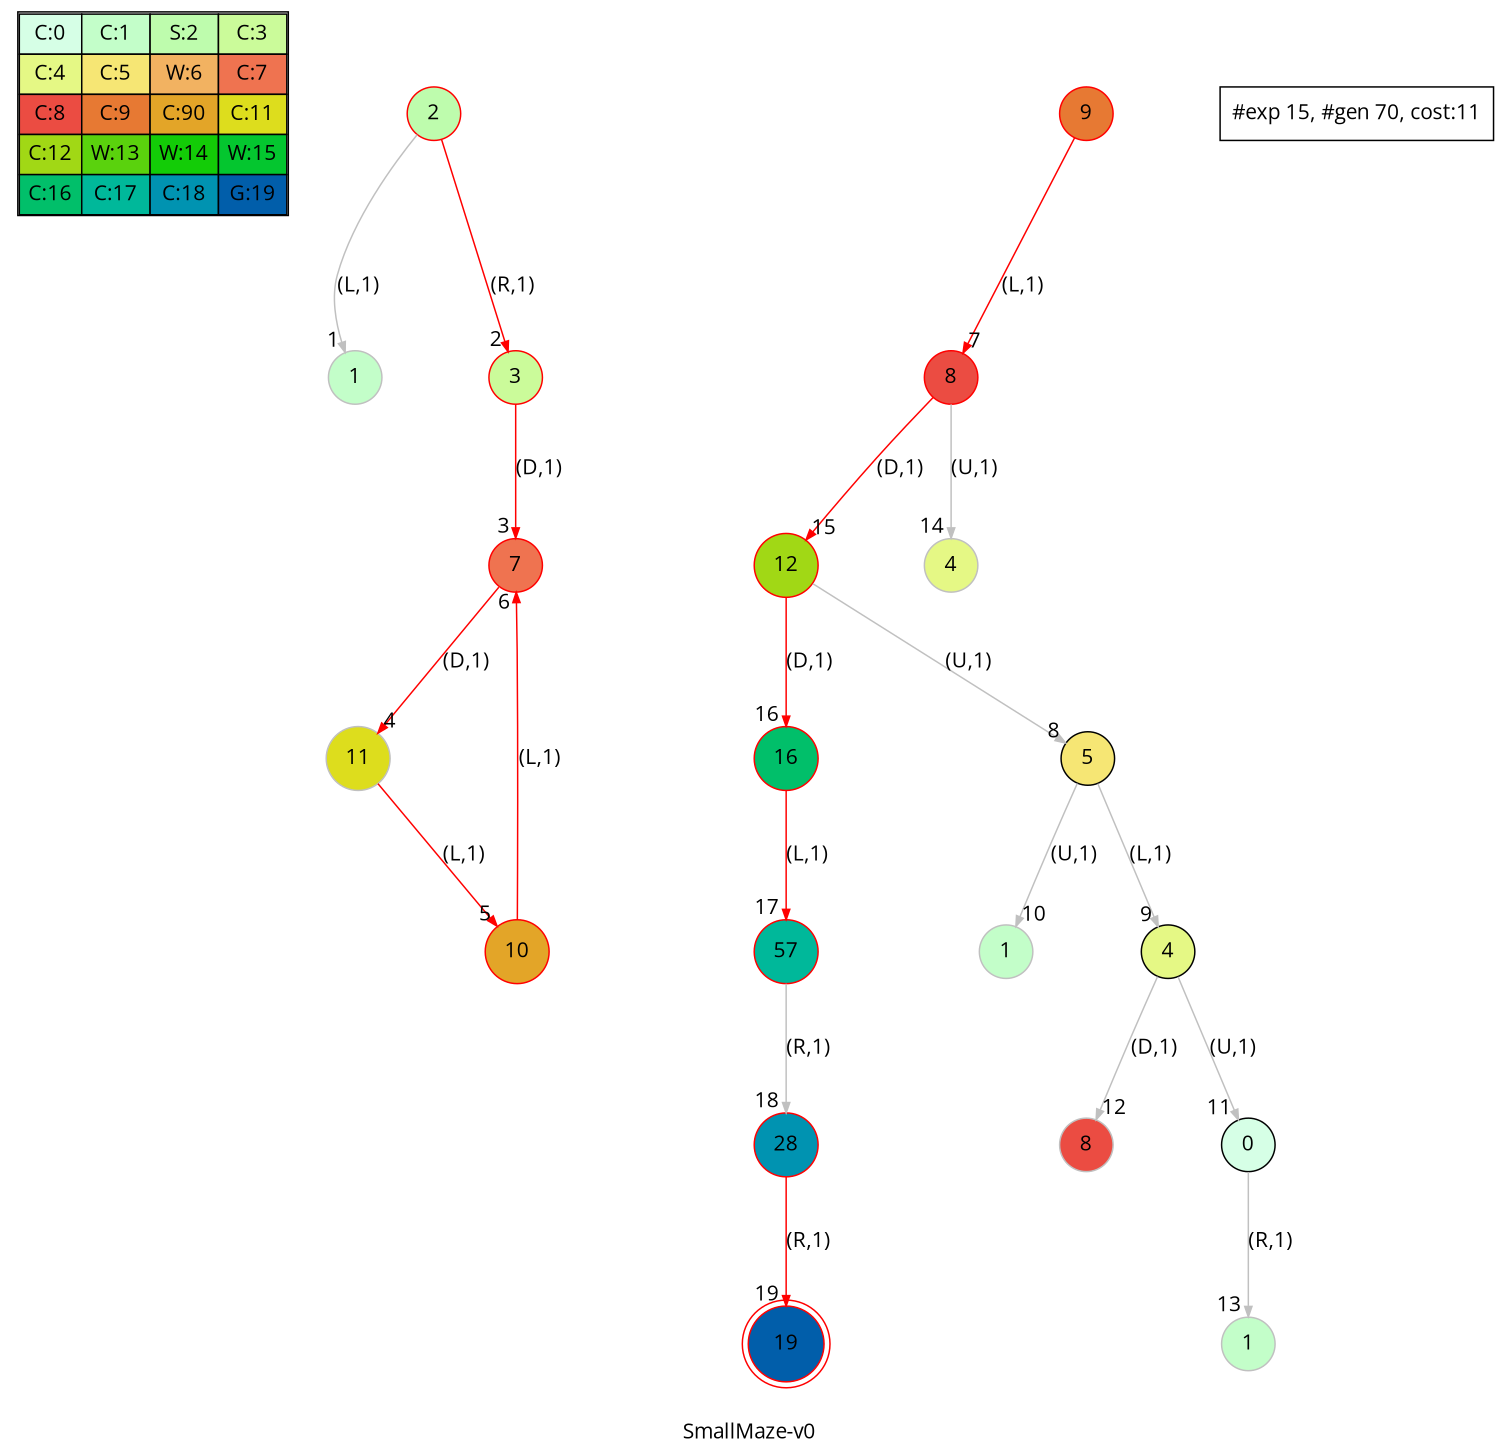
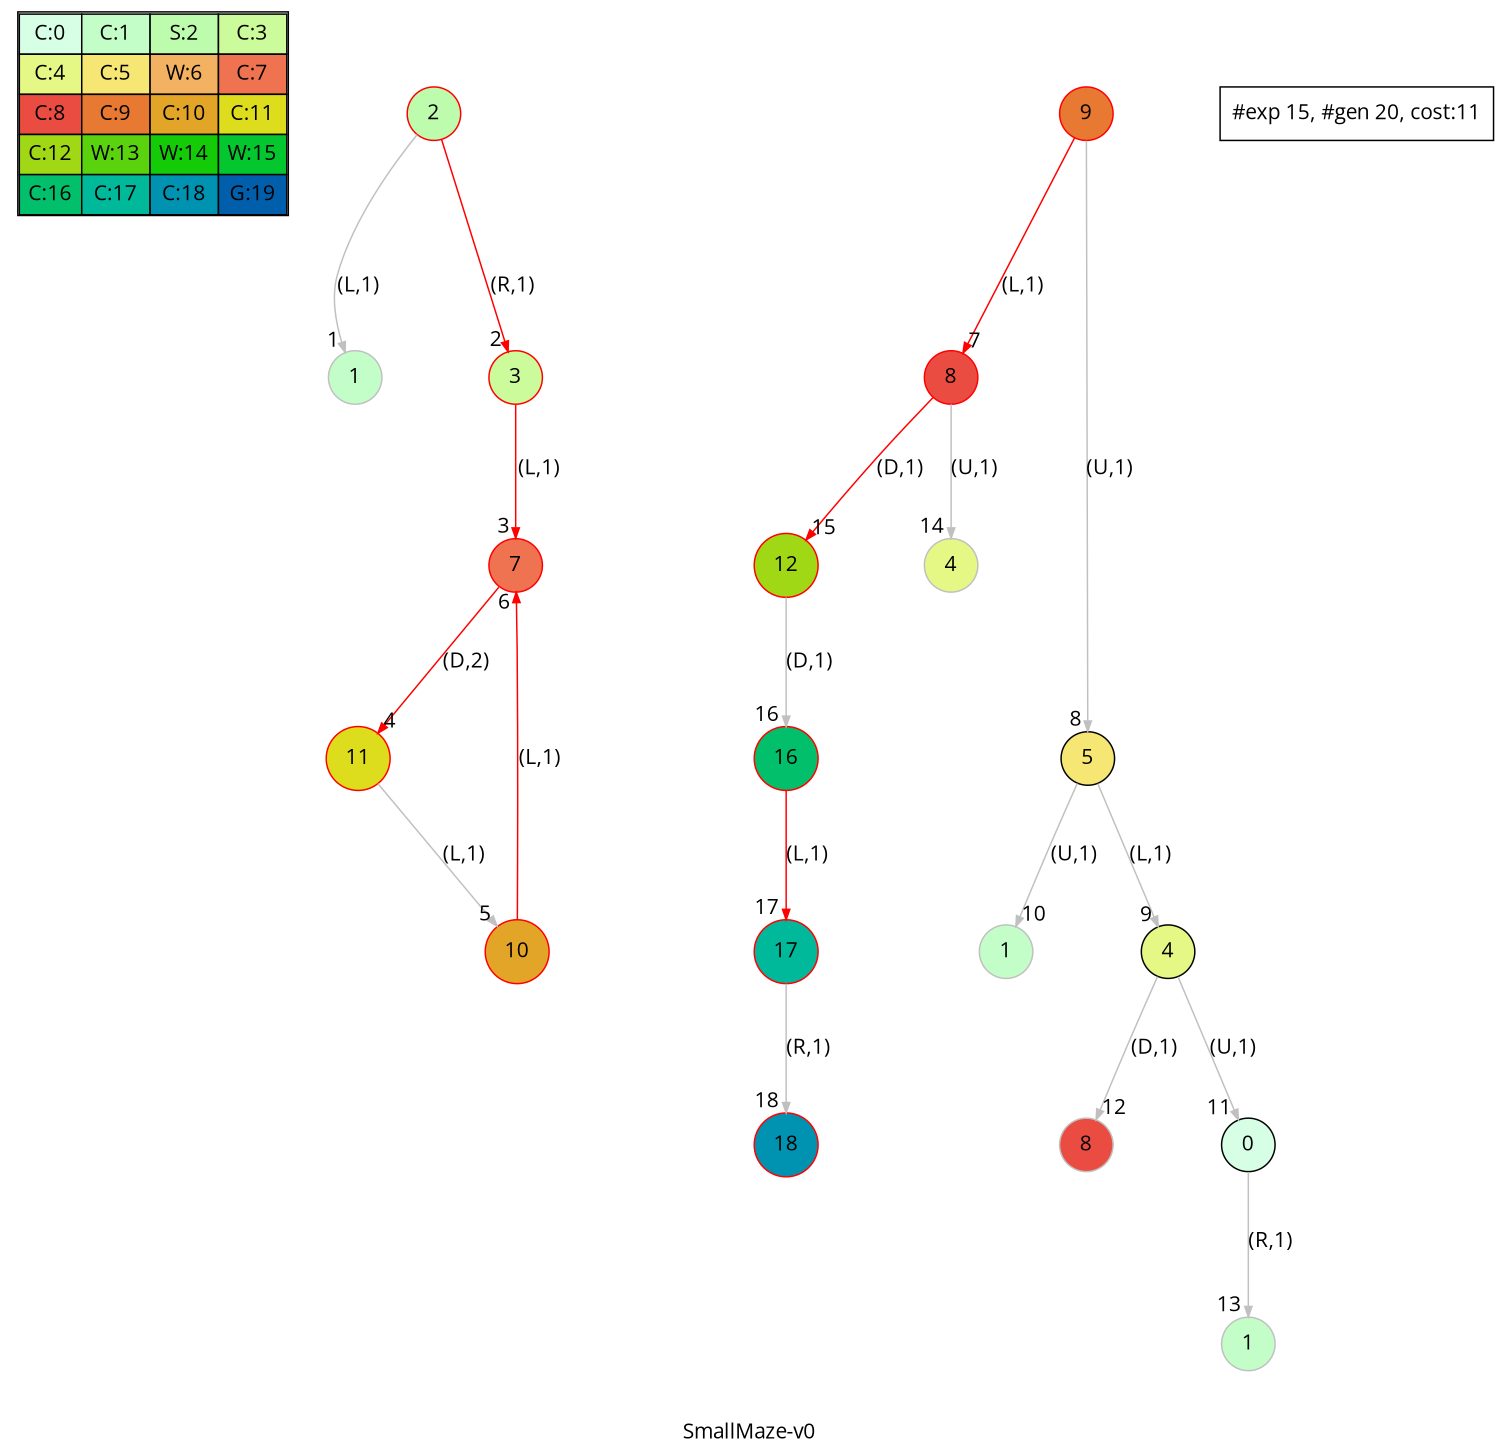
(184, 114) -> (184, 114)
(1357, 114) -> (1357, 114)
(539, 469) -> (539, 469)
(786, 657) -> (786, 657)
(935, 661) -> (1087, 431)
(467, 662) -> (467, 662)
(358, 758) -> (358, 758)
(434, 851) -> (434, 851)
(786, 952) -> (786, 952)
(786, 1145) -> (786, 1145)
(786, 1344) -> none
